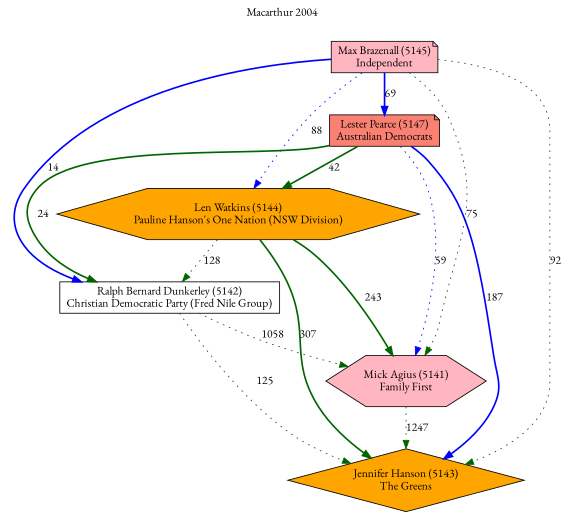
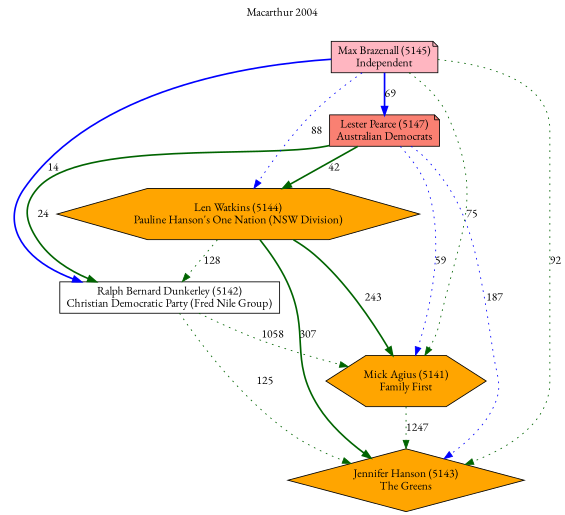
(485, 299) -> (485, 299)
(406, 381) -> (406, 381)
